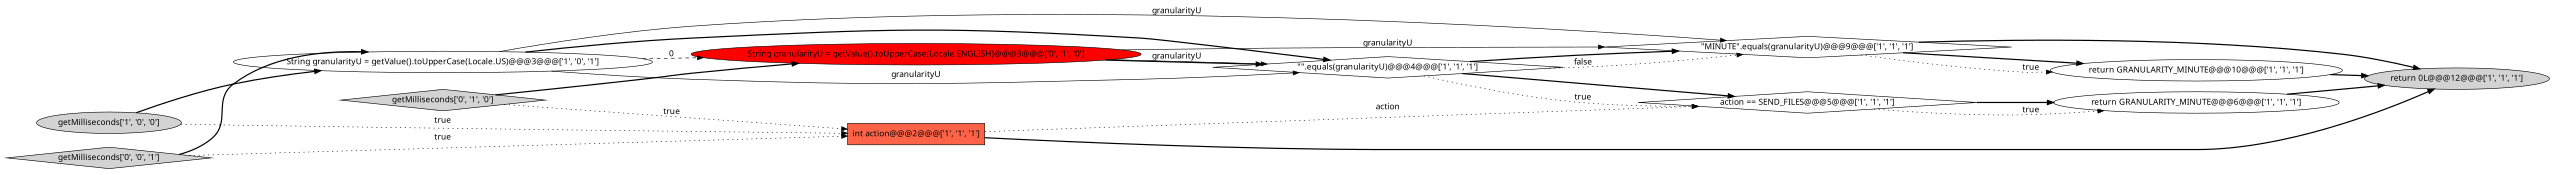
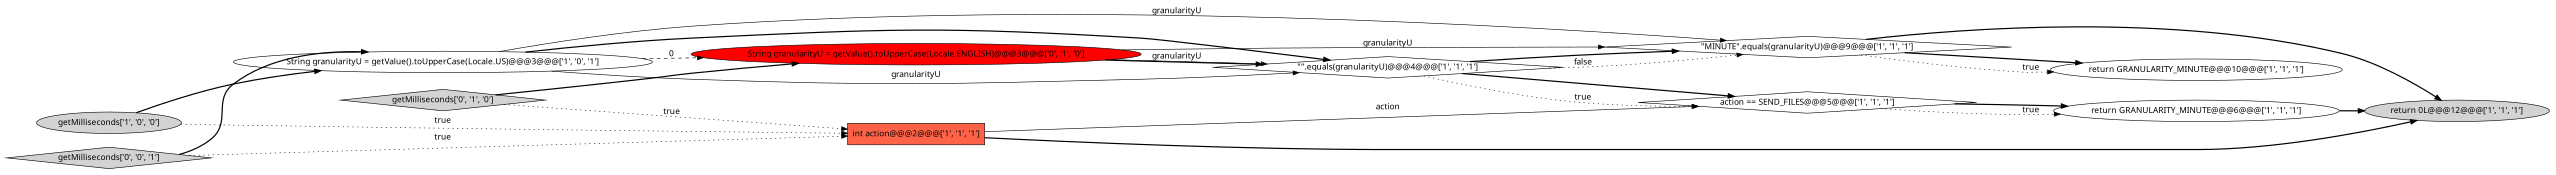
(2346, 75) -> none
(1339, 119) -> (1339, 119)
